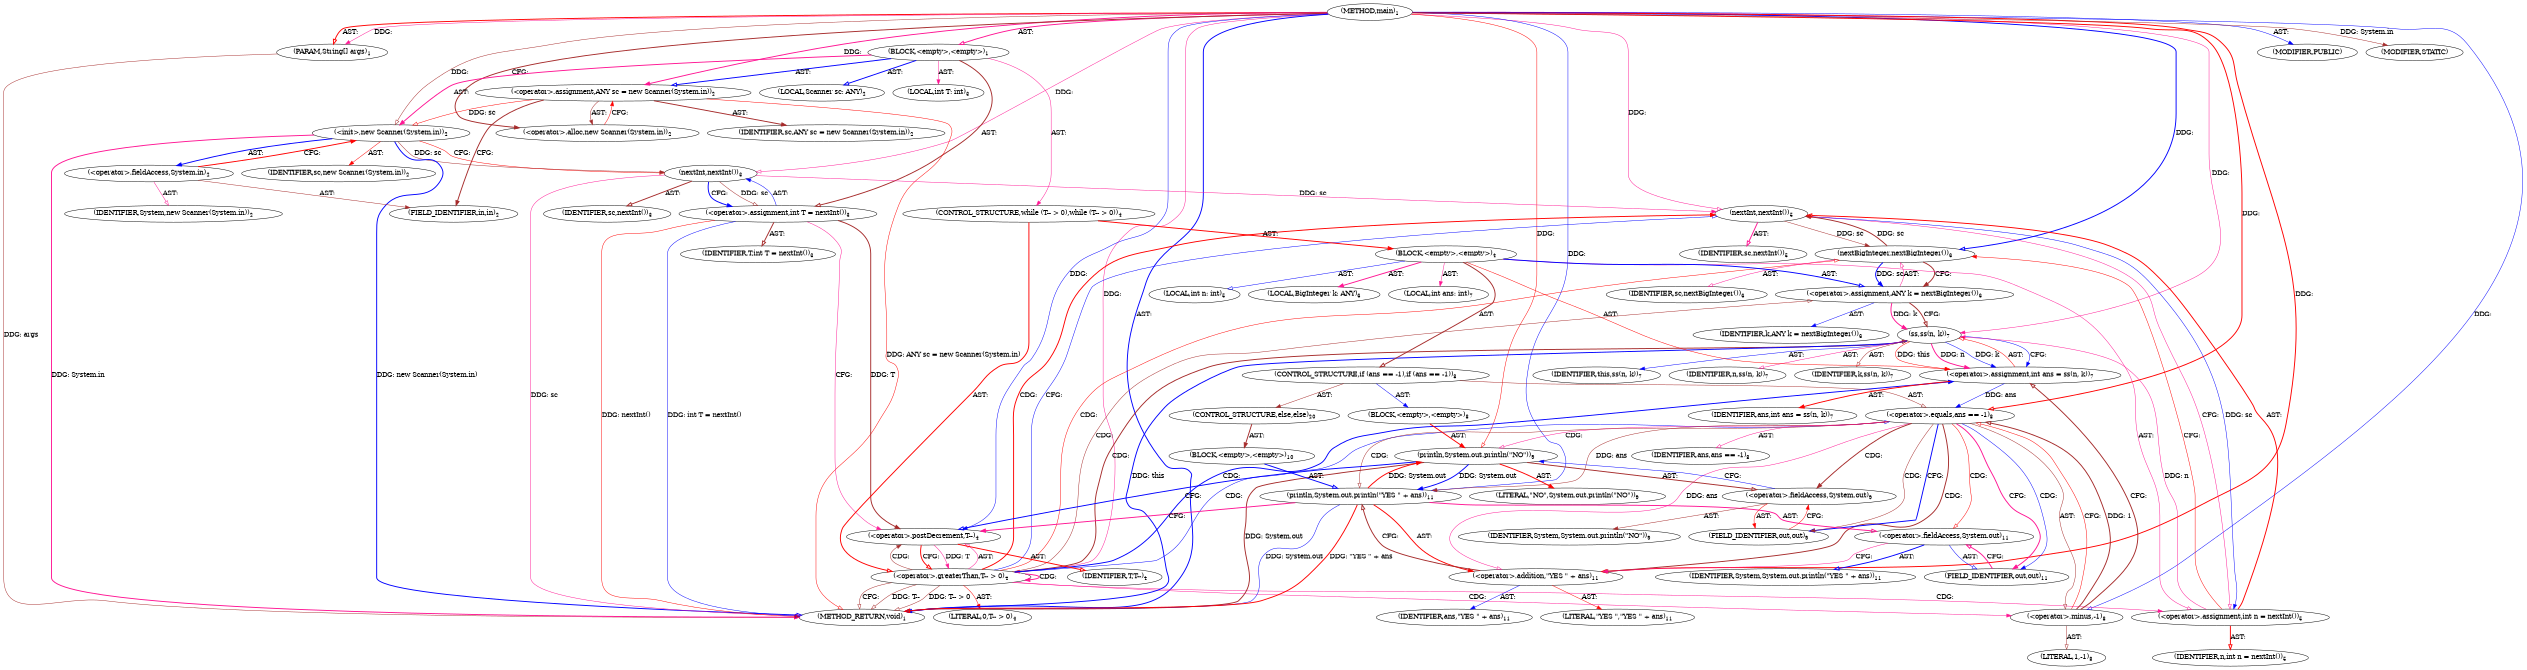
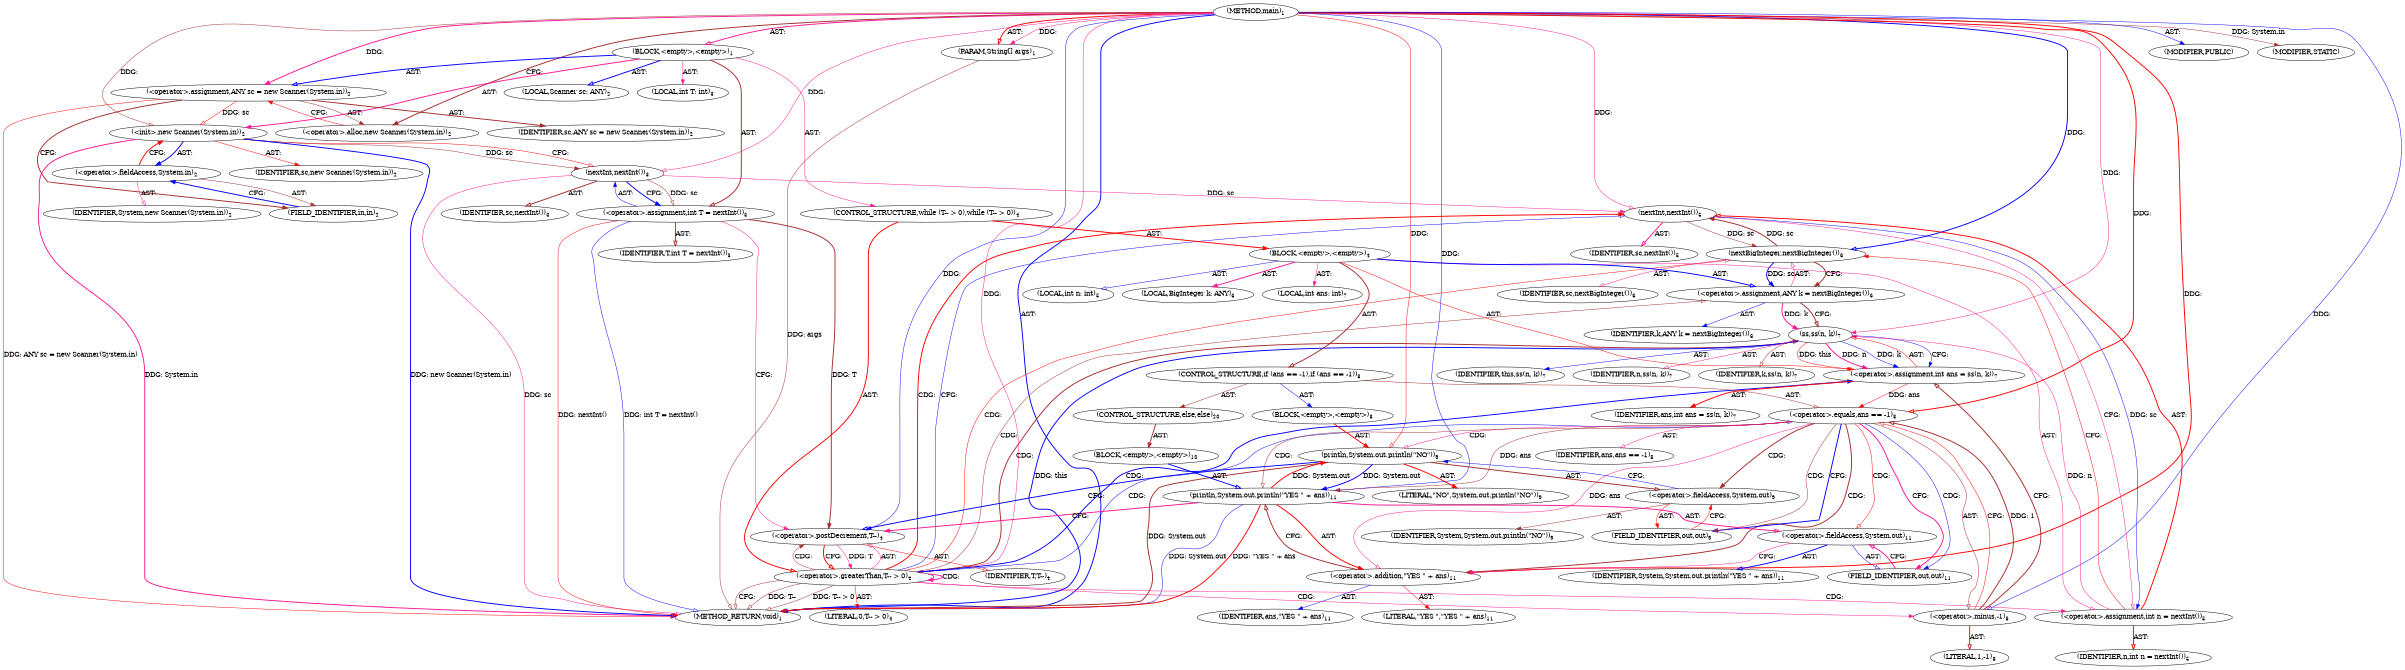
none -> (237, 195)
(1982, 394) -> (1886, 394)
(1016, 556) -> (923, 557)
(2067, 635) -> (1970, 635)
